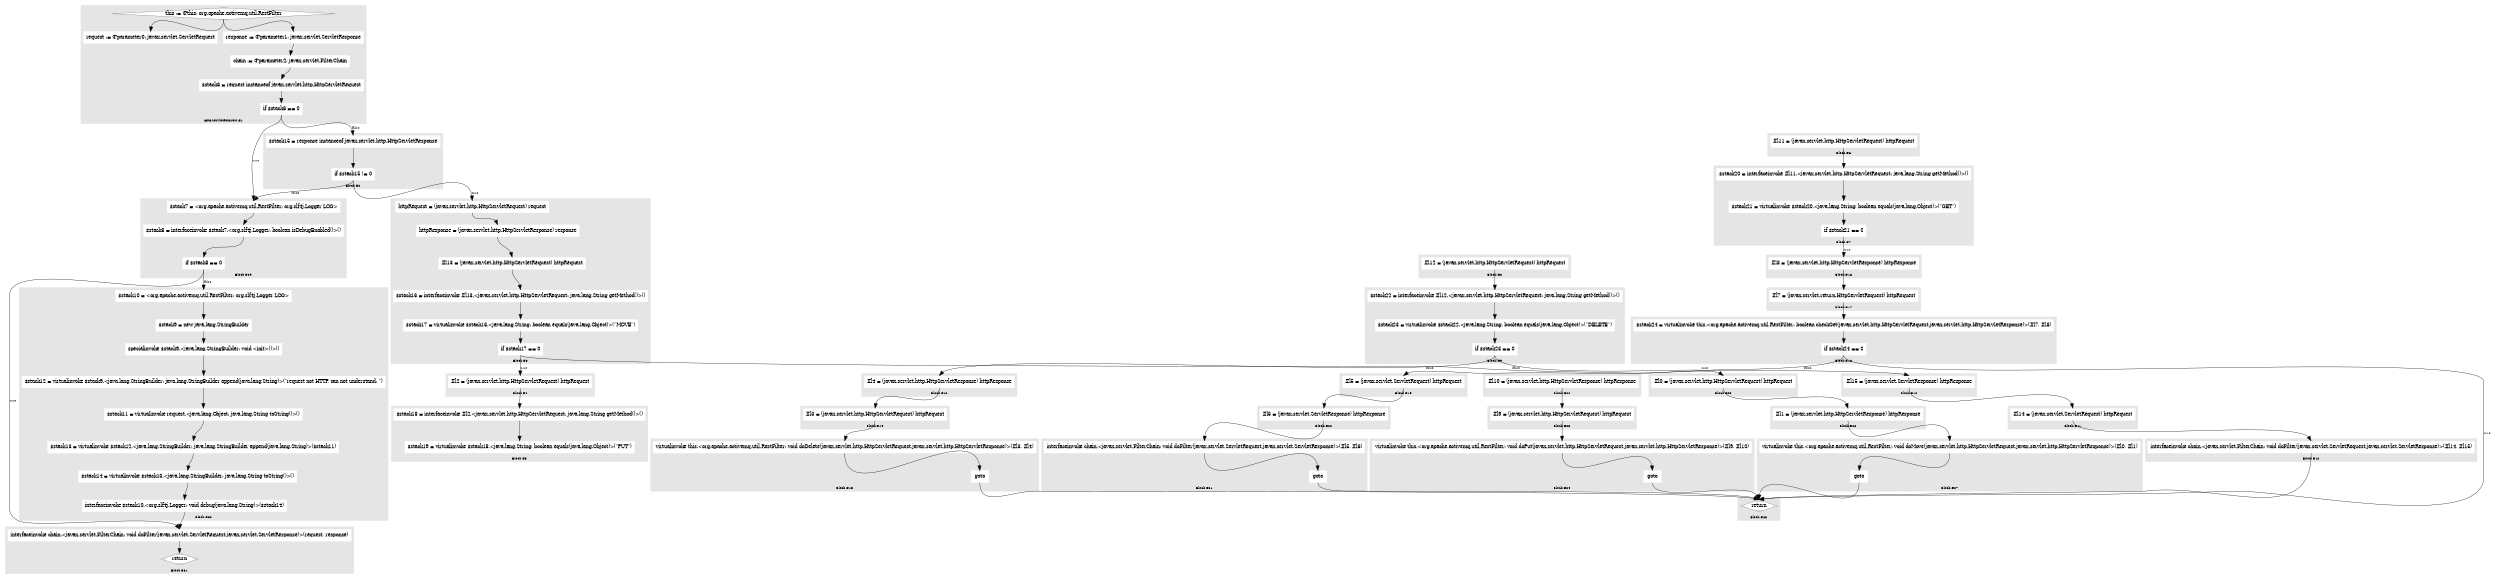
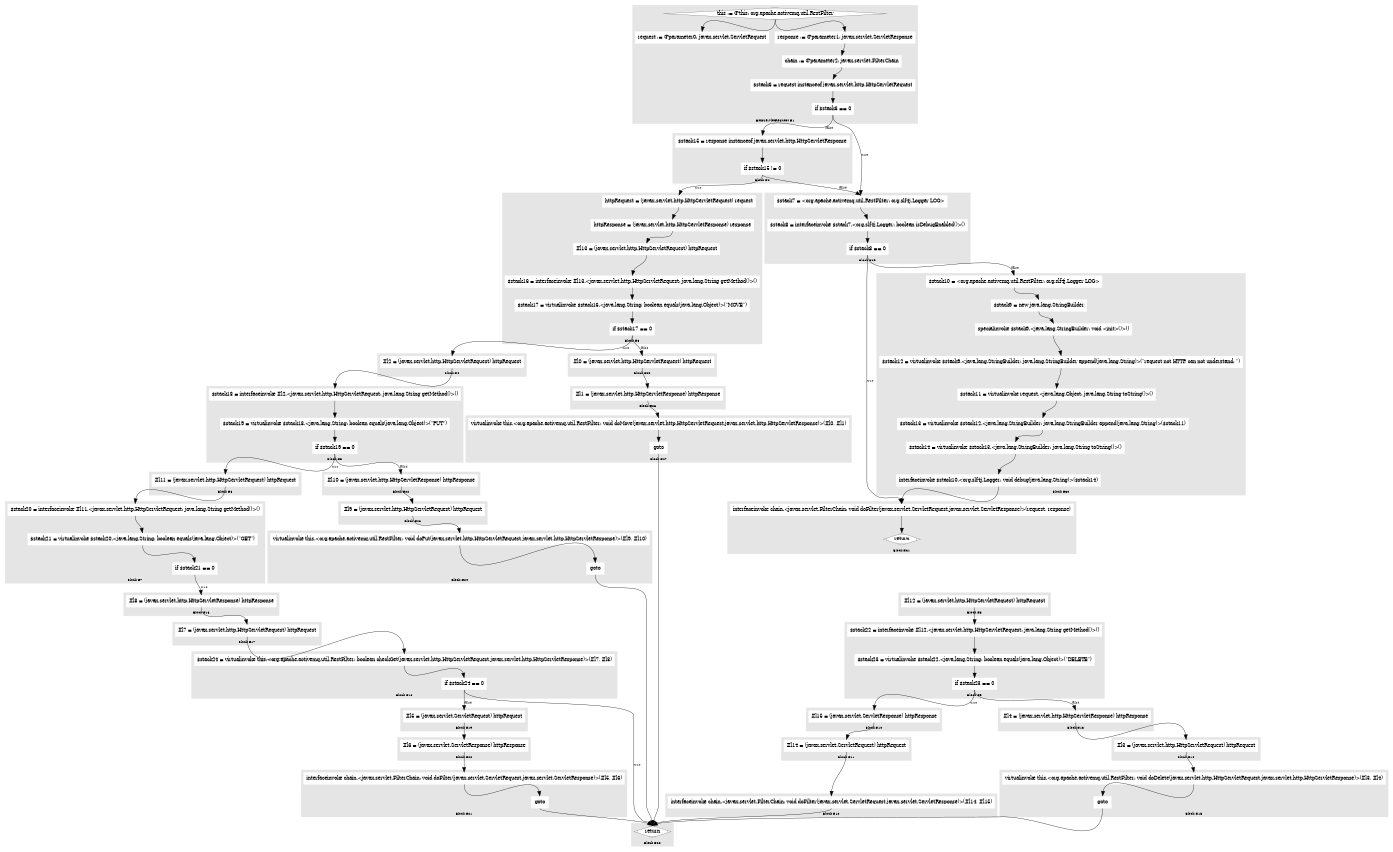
(1844, 296) -> (247, 631)
none -> (335, 448)
